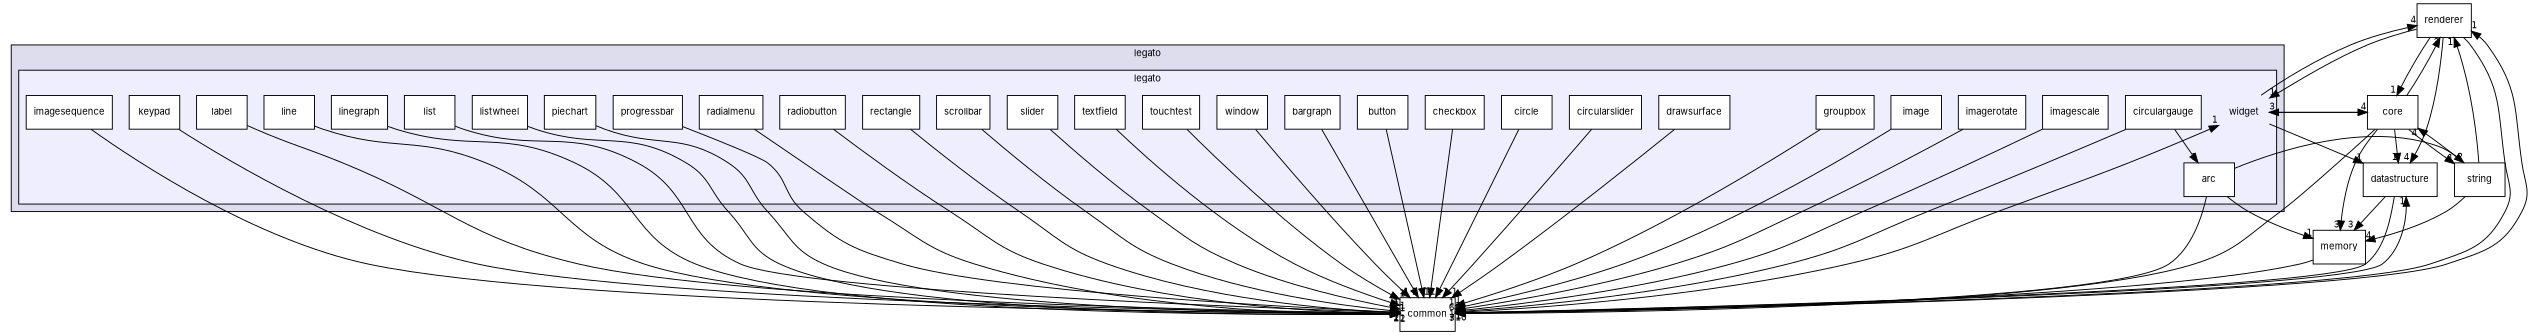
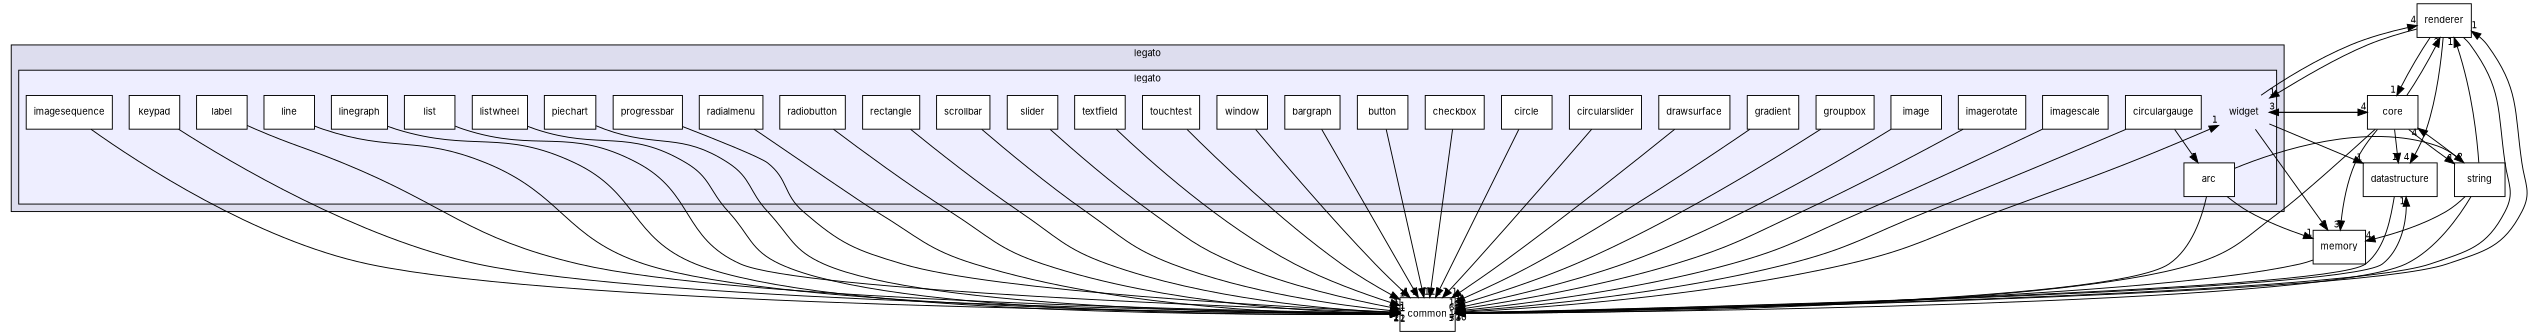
none -> (1773, 112)
(2373, 210) -> (2290, 178)
none -> (1984, 303)
